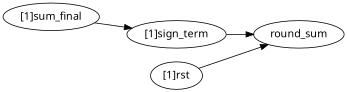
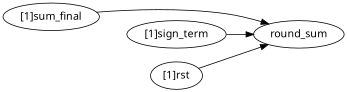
(109, 25) -> (179, 10)
